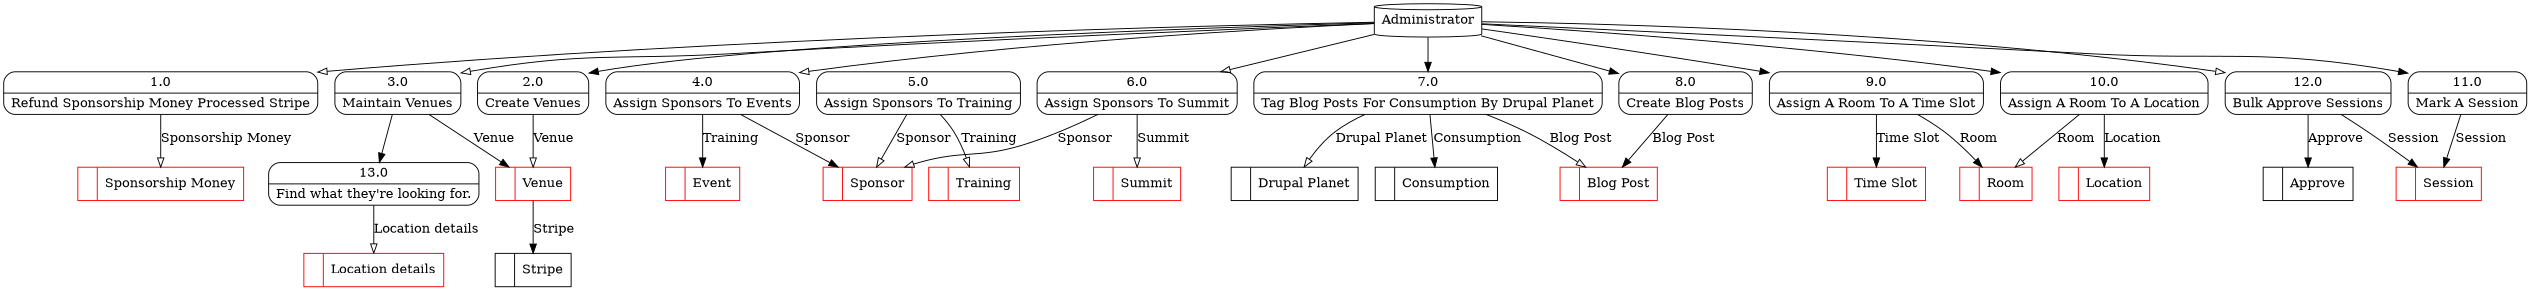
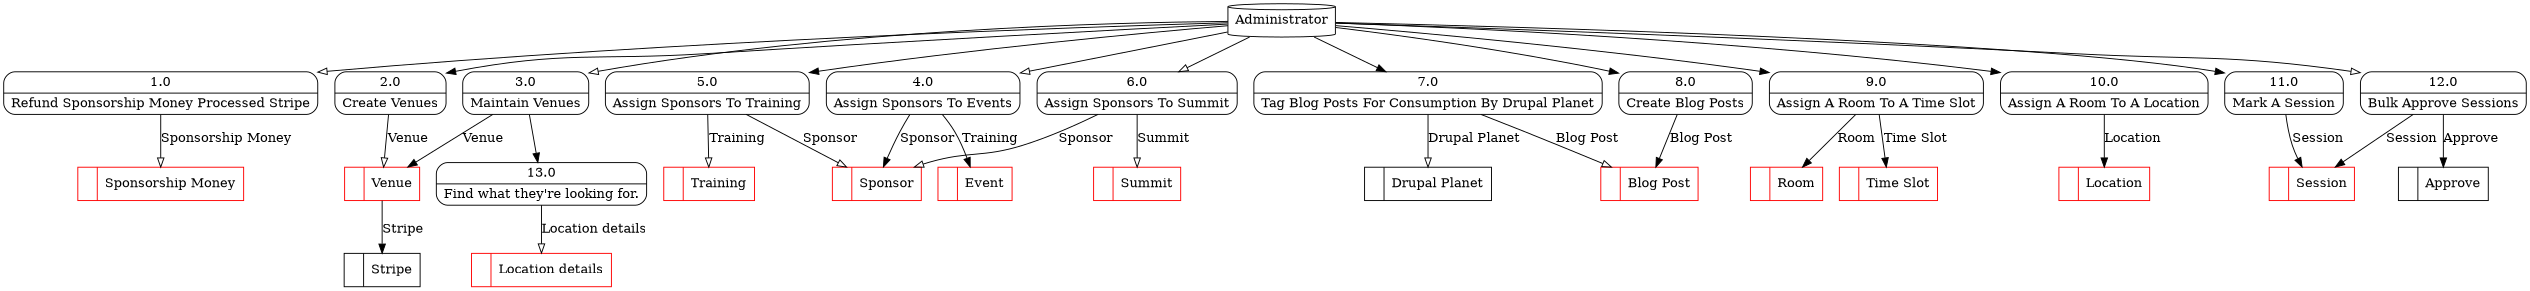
none -> (1023, 46)
(2051, 138) -> none
(1436, 184) -> none
